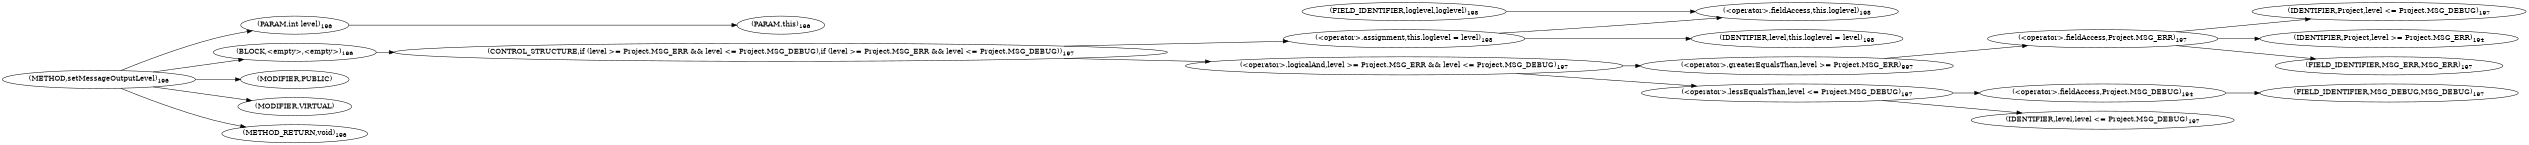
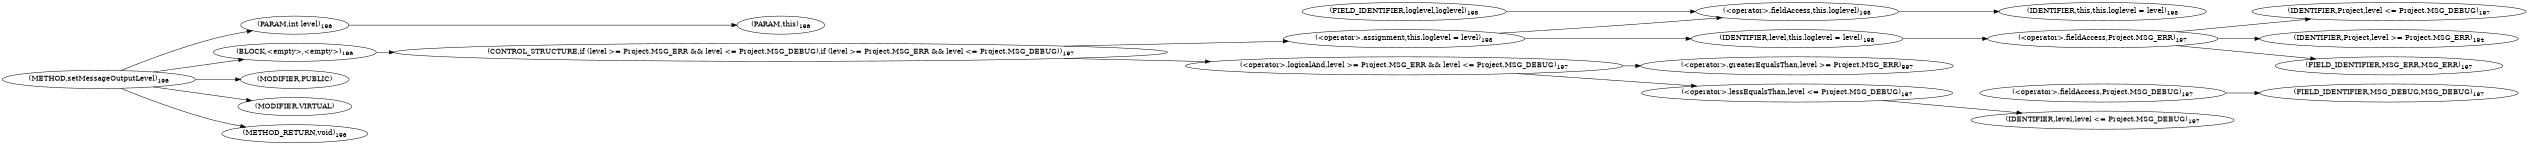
none -> (2103, 12)
(1953, 52) -> (1943, 39)
(2187, 92) -> (2187, 92)
(1964, 93) -> none
